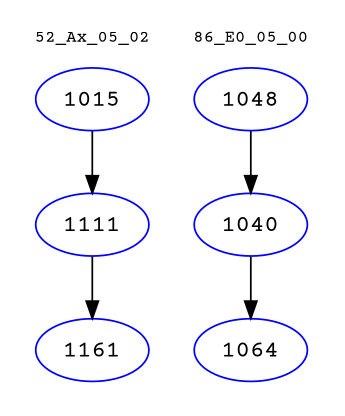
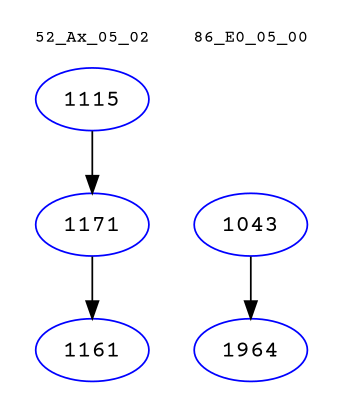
(92, 99) -> (92, 99)
(251, 99) -> none
(92, 225) -> (92, 225)
(251, 225) -> (251, 225)
(251, 350) -> (251, 350)
